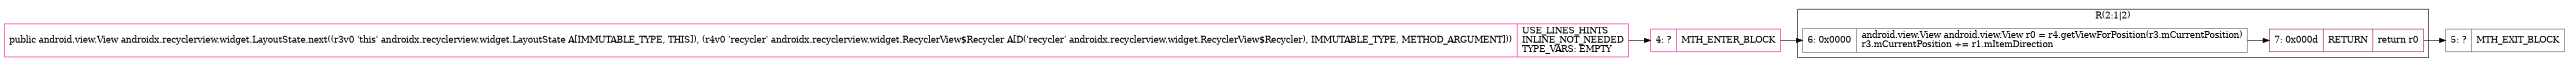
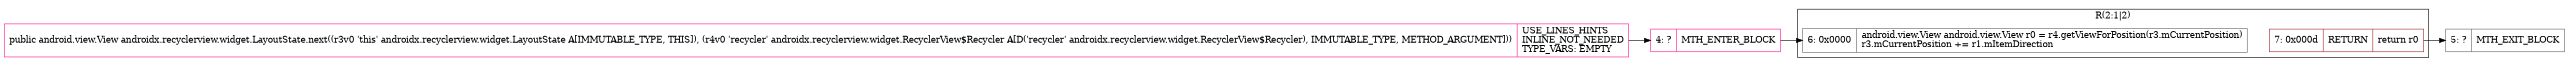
(2255, 40) -> none
